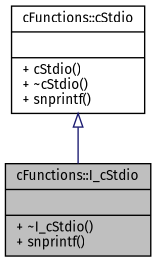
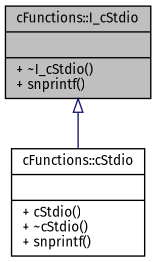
(78, 145) -> (78, 130)
